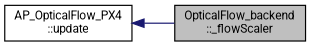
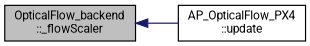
(159, 23) -> (163, 23)
